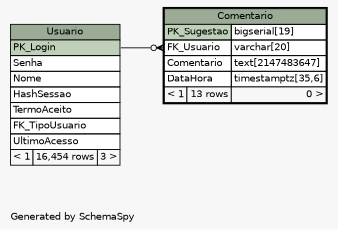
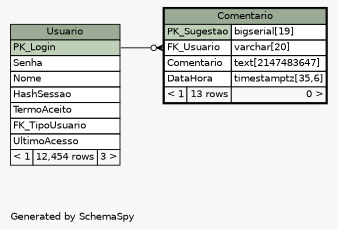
(65, 157) -> (65, 157)
